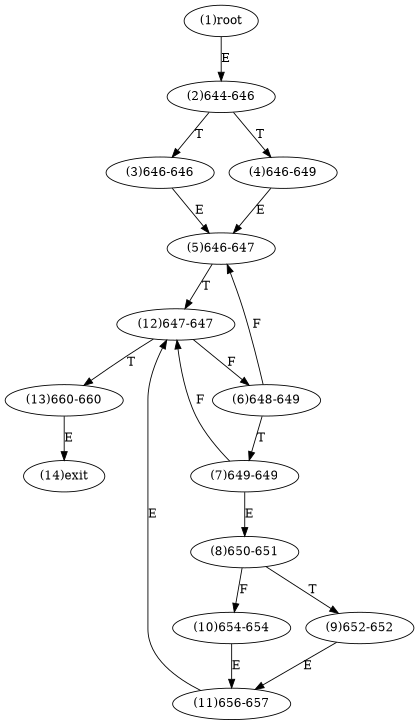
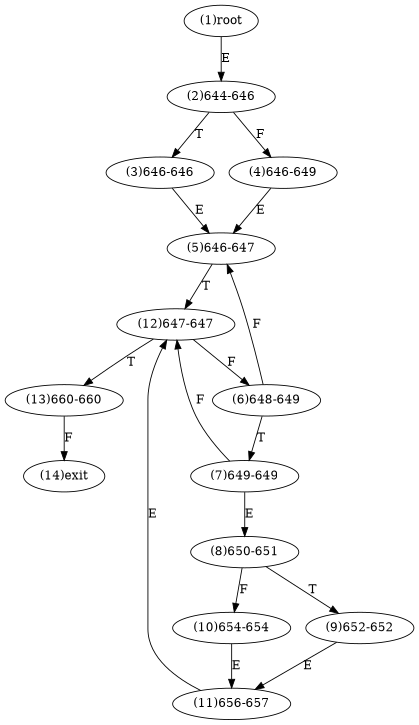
(260, 135) -> (260, 135)
(69, 438) -> (69, 438)
